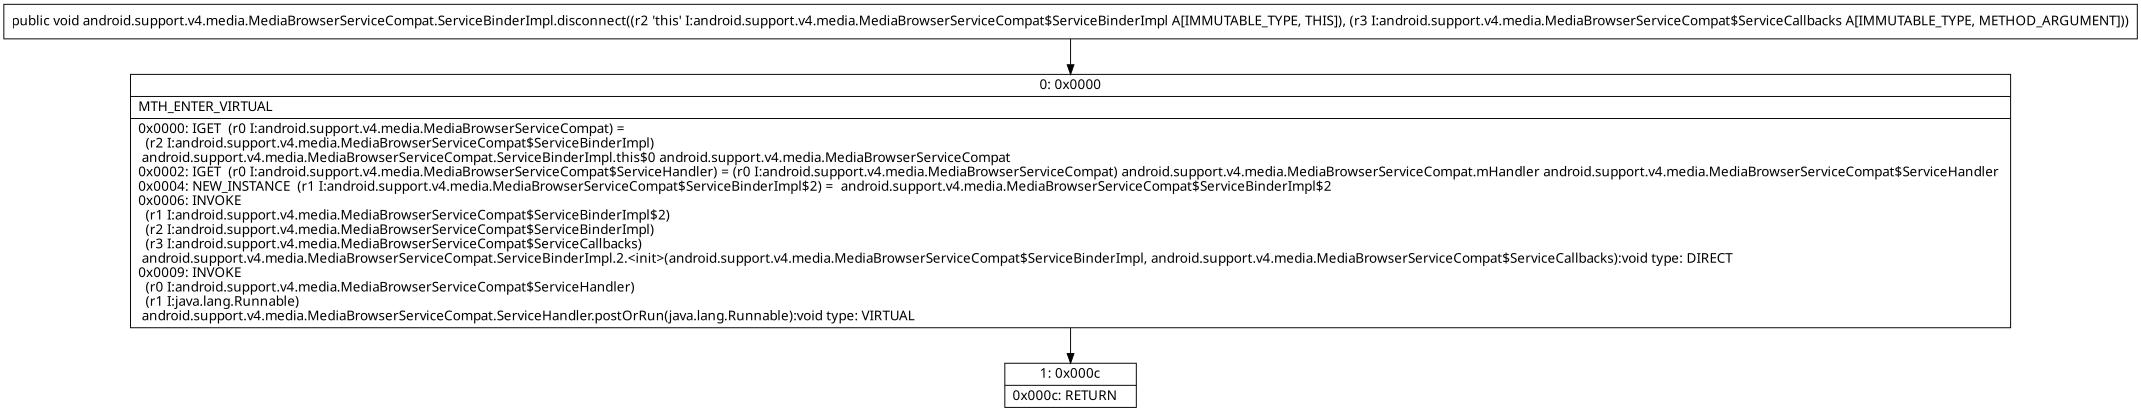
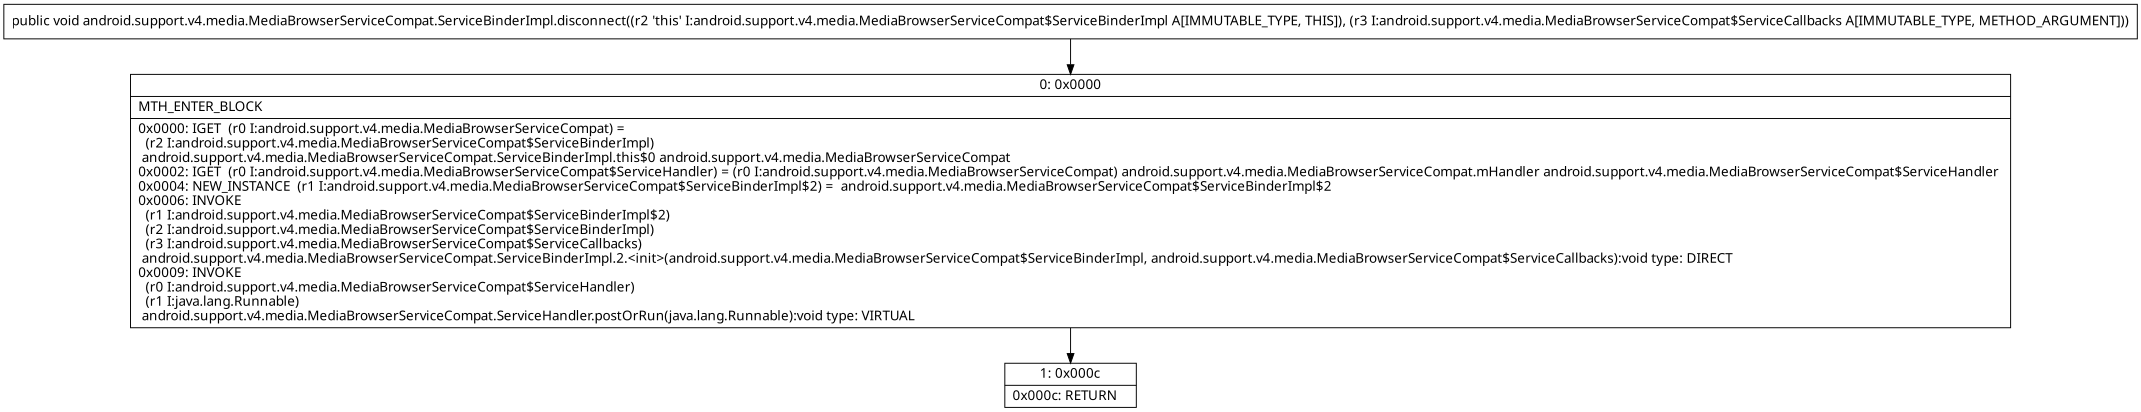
(206, 107) -> (201, 107)
